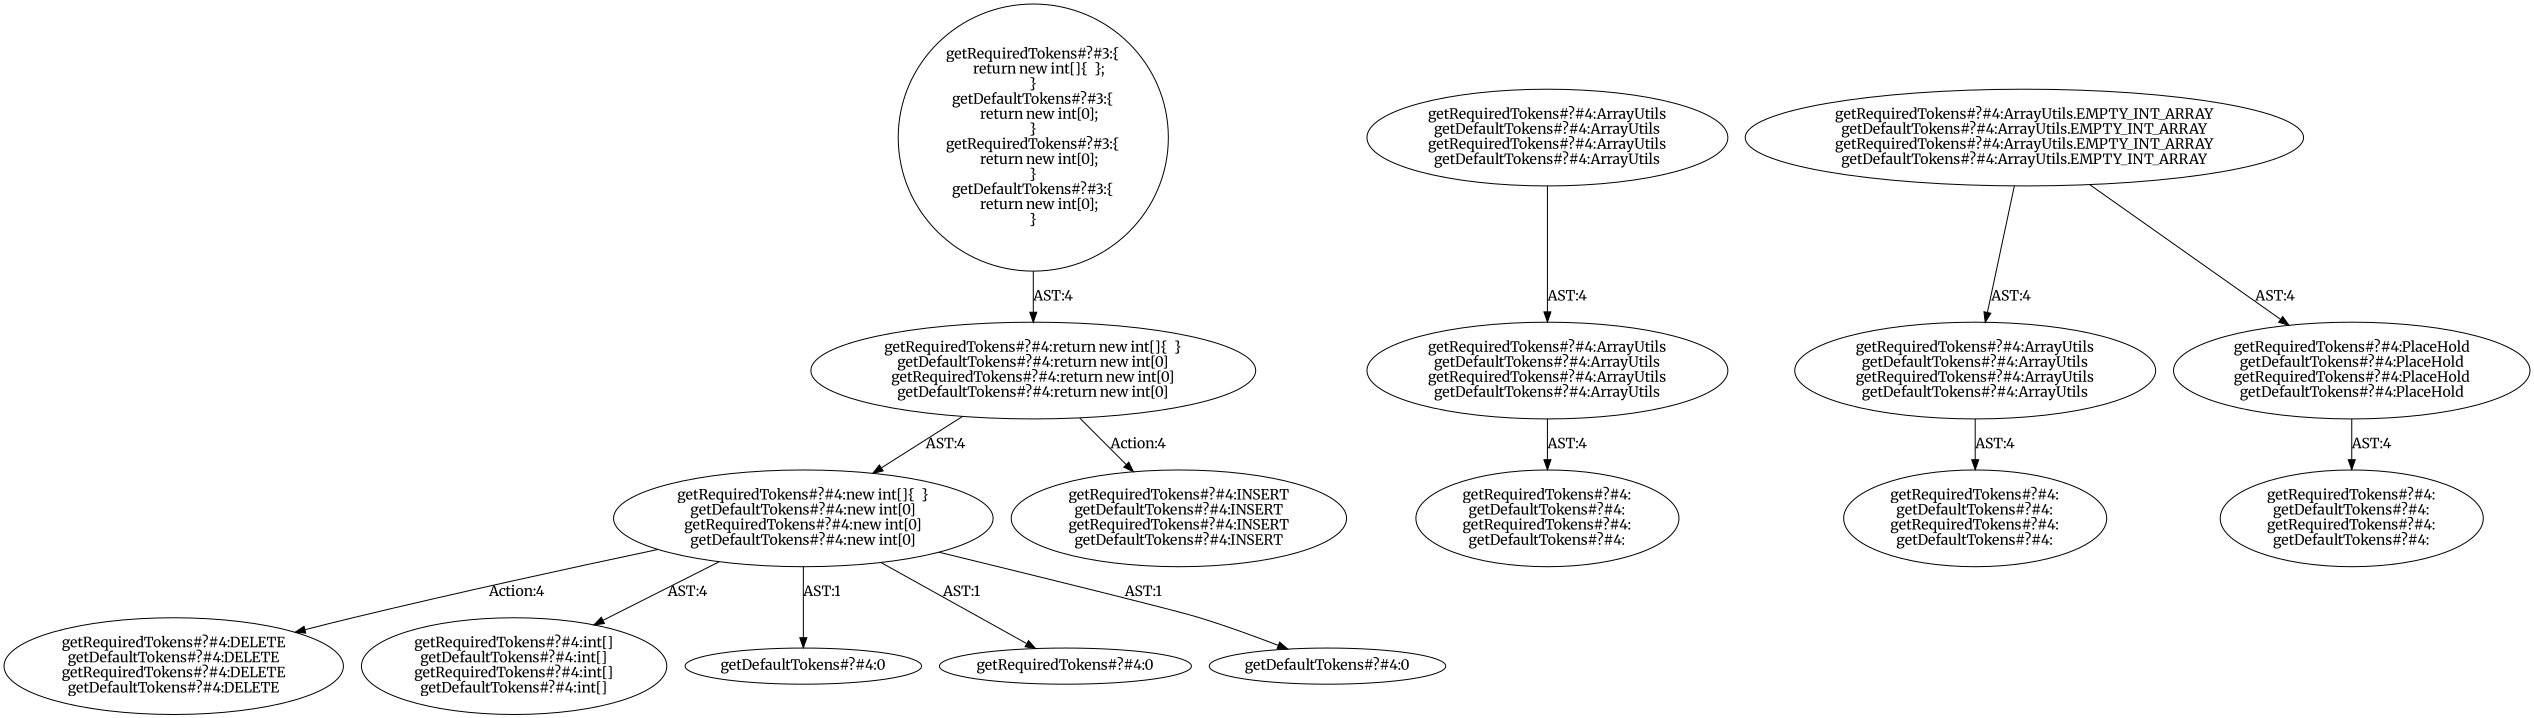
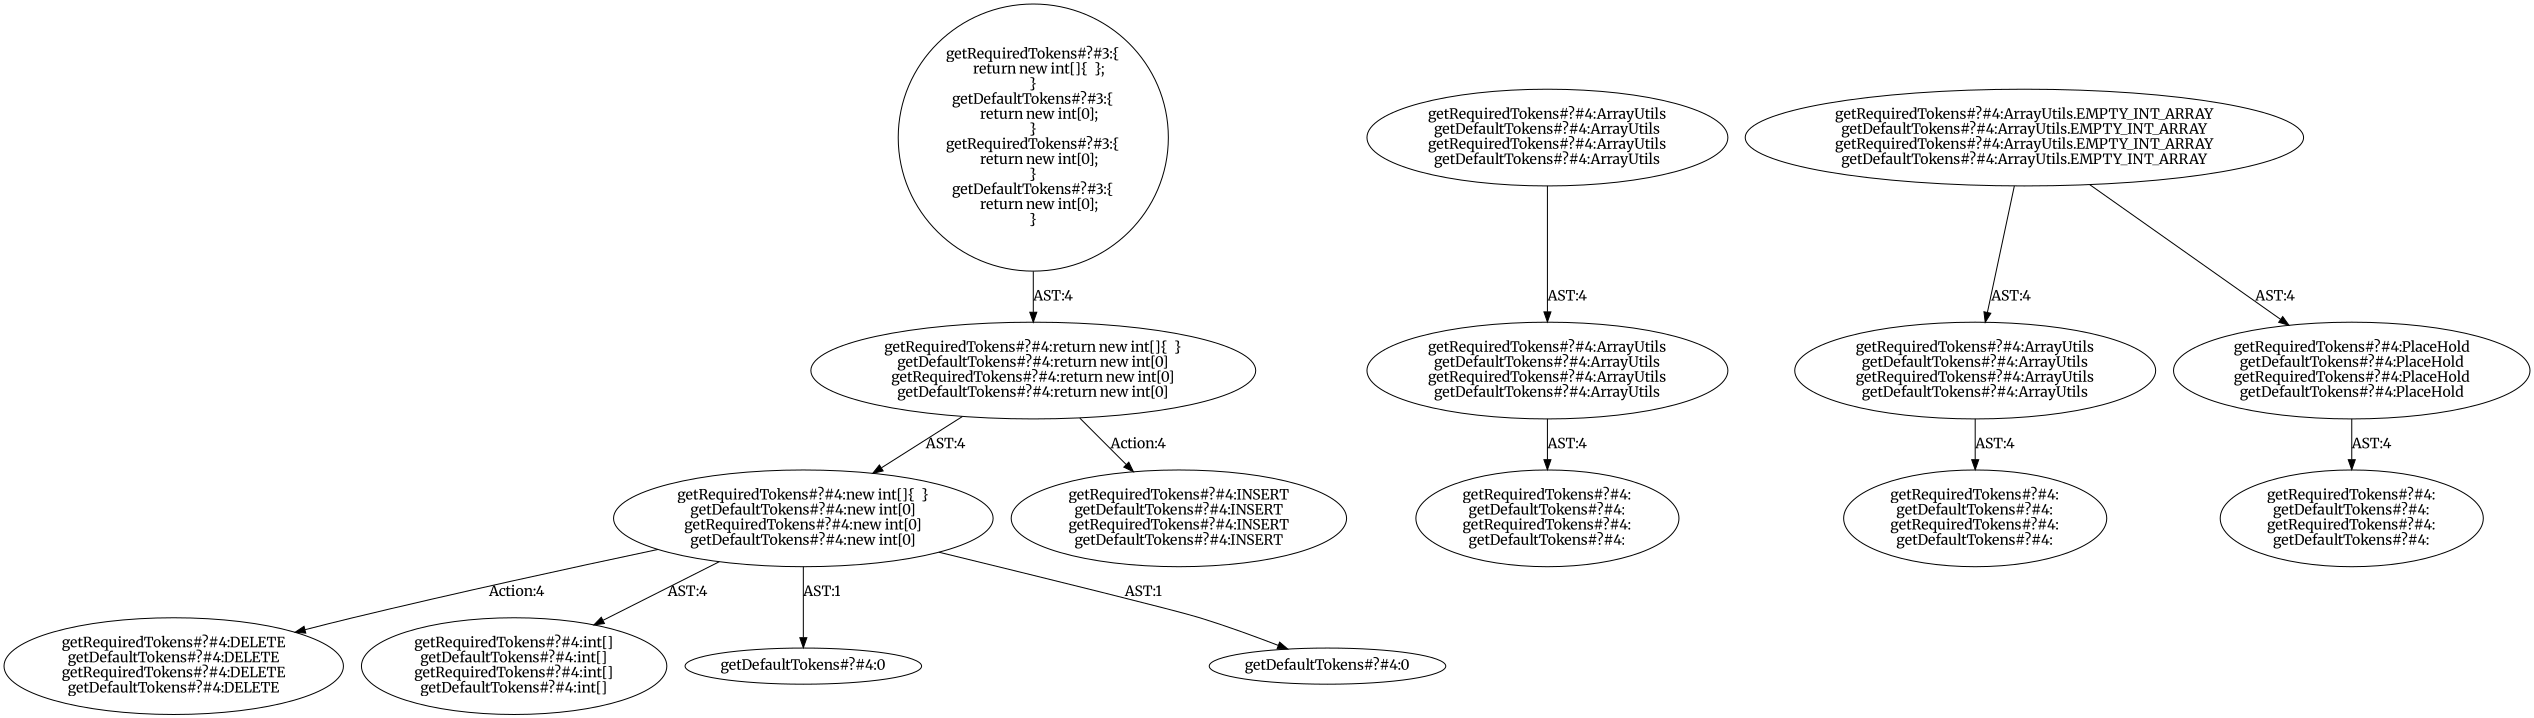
(1065, 666) -> none
